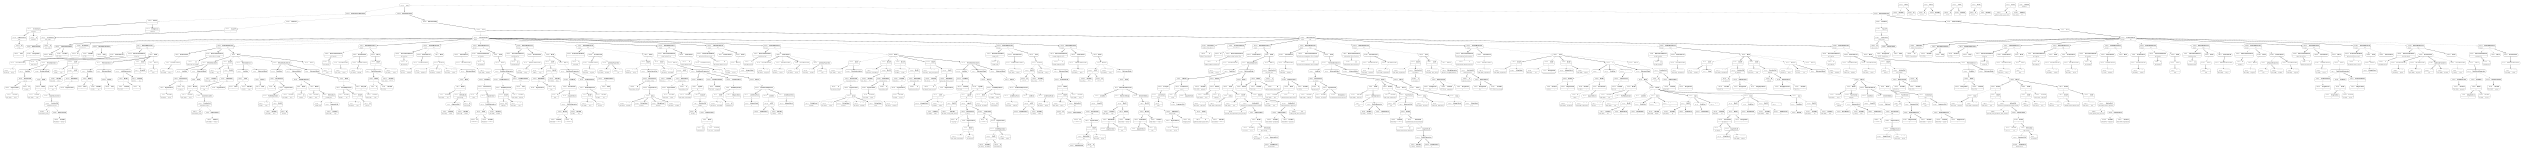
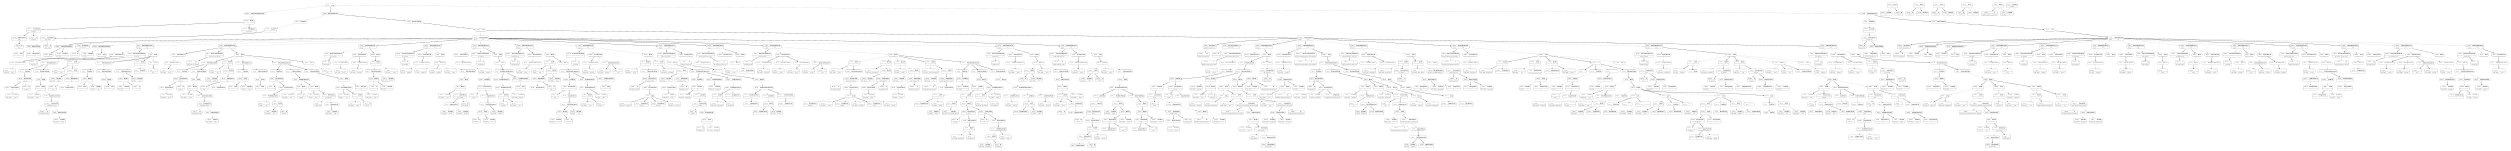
(1368, 71) -> none
